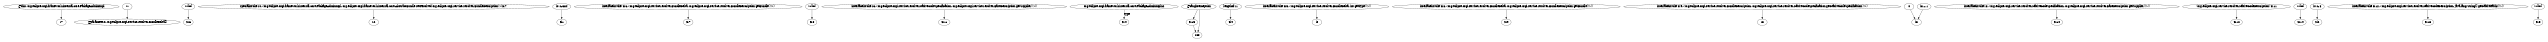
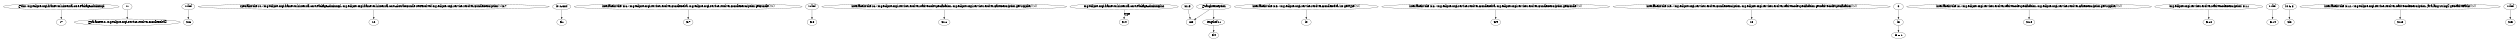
(1196, 14) -> (1214, 14)
(1921, 14) -> (1898, 28)
